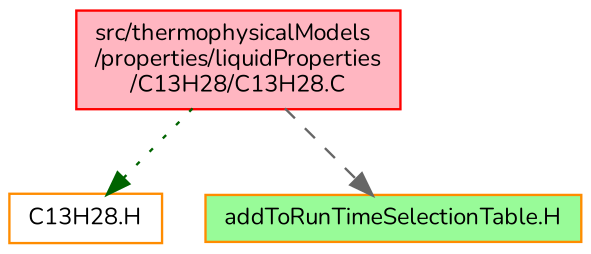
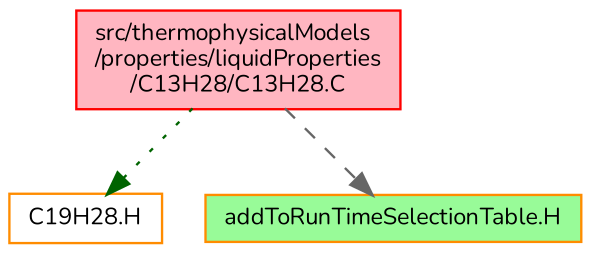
(86, 218) -> (86, 218)
